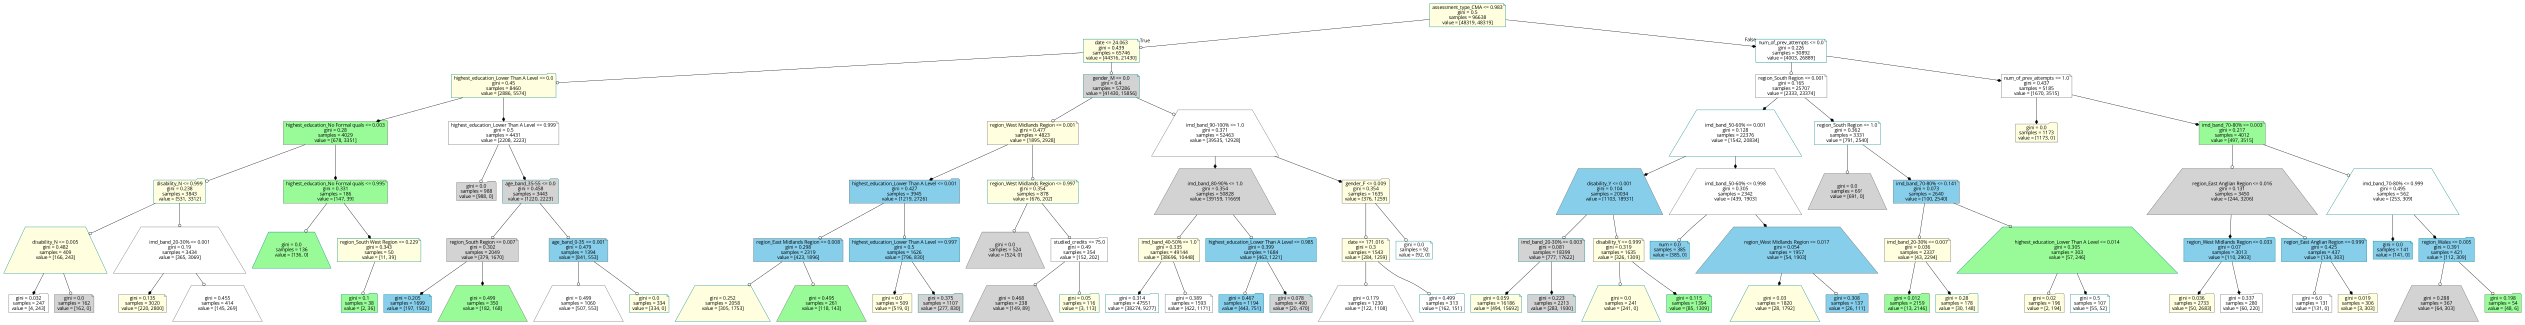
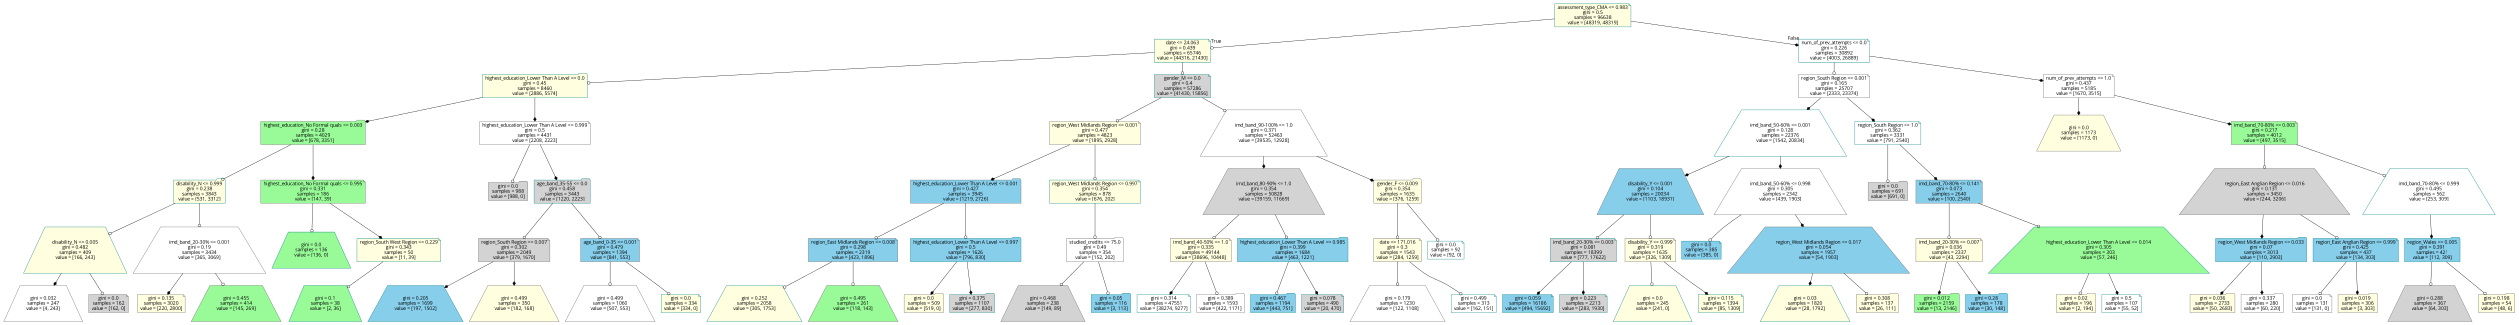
(2037, 133) -> (2079, 133)
(1847, 192) -> (1888, 192)
(1005, 250) -> none
(1670, 250) -> (1701, 250)
(2393, 250) -> none
(29, 304) -> (43, 304)
(217, 304) -> (236, 304)
(359, 304) -> (325, 304)
(408, 304) -> (415, 304)
(483, 304) -> (514, 304)
(1079, 304) -> (1111, 304)
(1132, 304) -> (1164, 304)
(1189, 304) -> (1221, 304)
(1442, 304) -> (1474, 304)
(1496, 304) -> (1528, 304)
(1621, 304) -> (1653, 304)
(1689, 304) -> (1721, 304)
(1847, 304) -> (1877, 304)
(1957, 304) -> (1987, 304)
(2312, 304) -> (2312, 304)
(2503, 304) -> (2497, 304)
